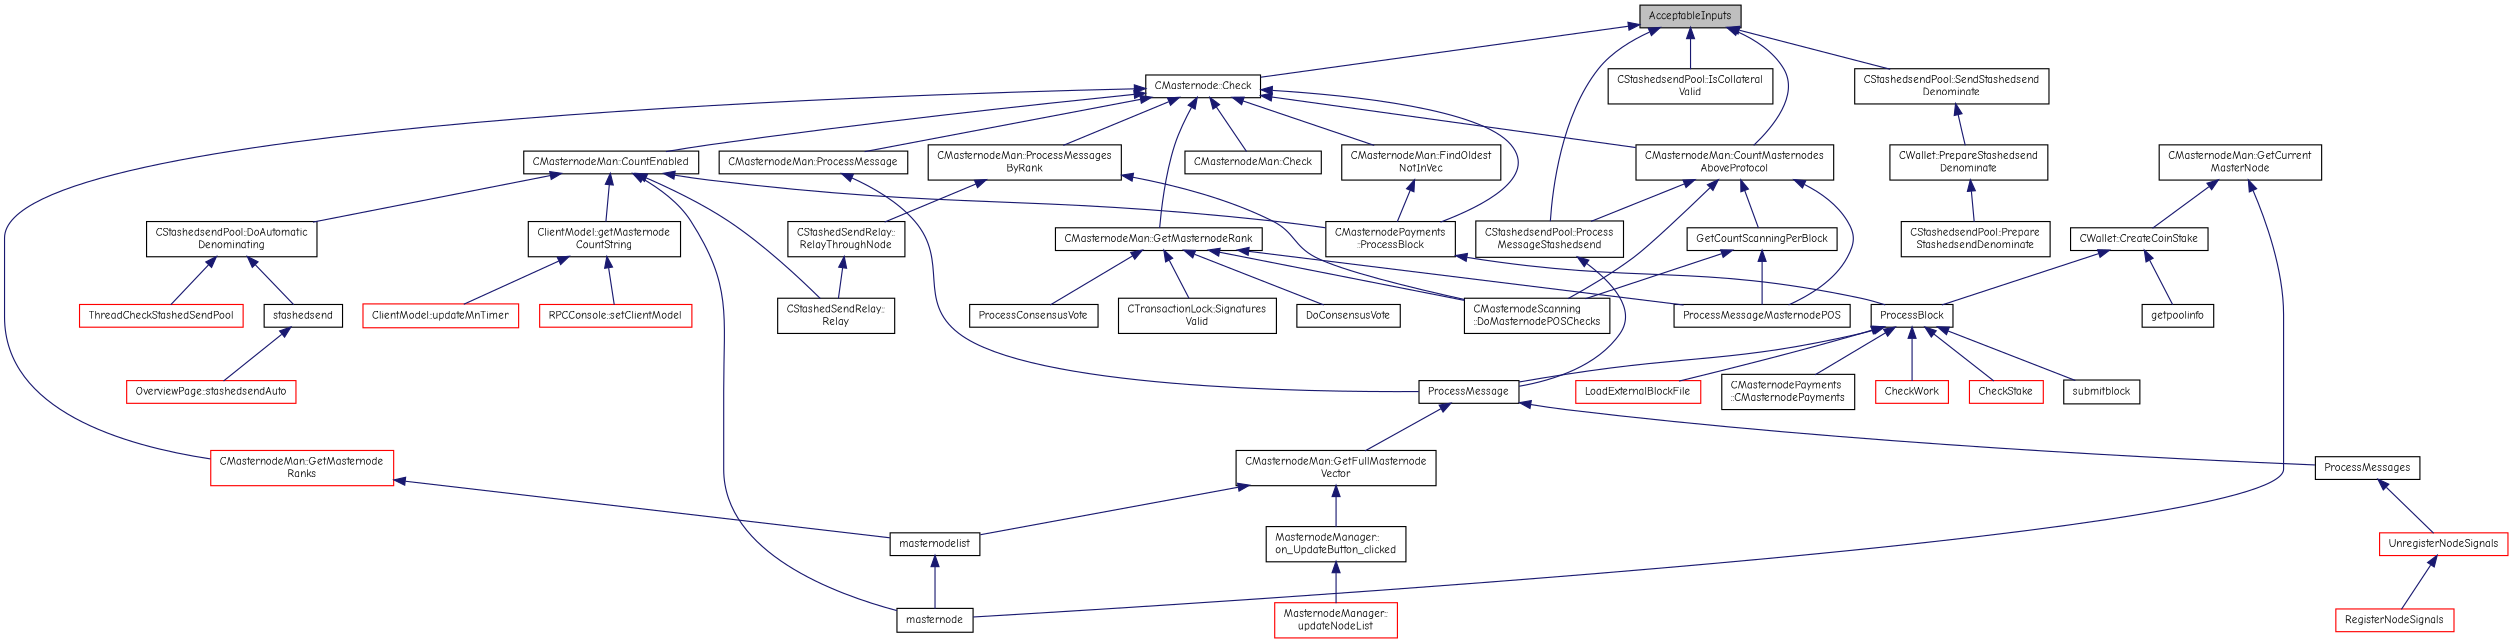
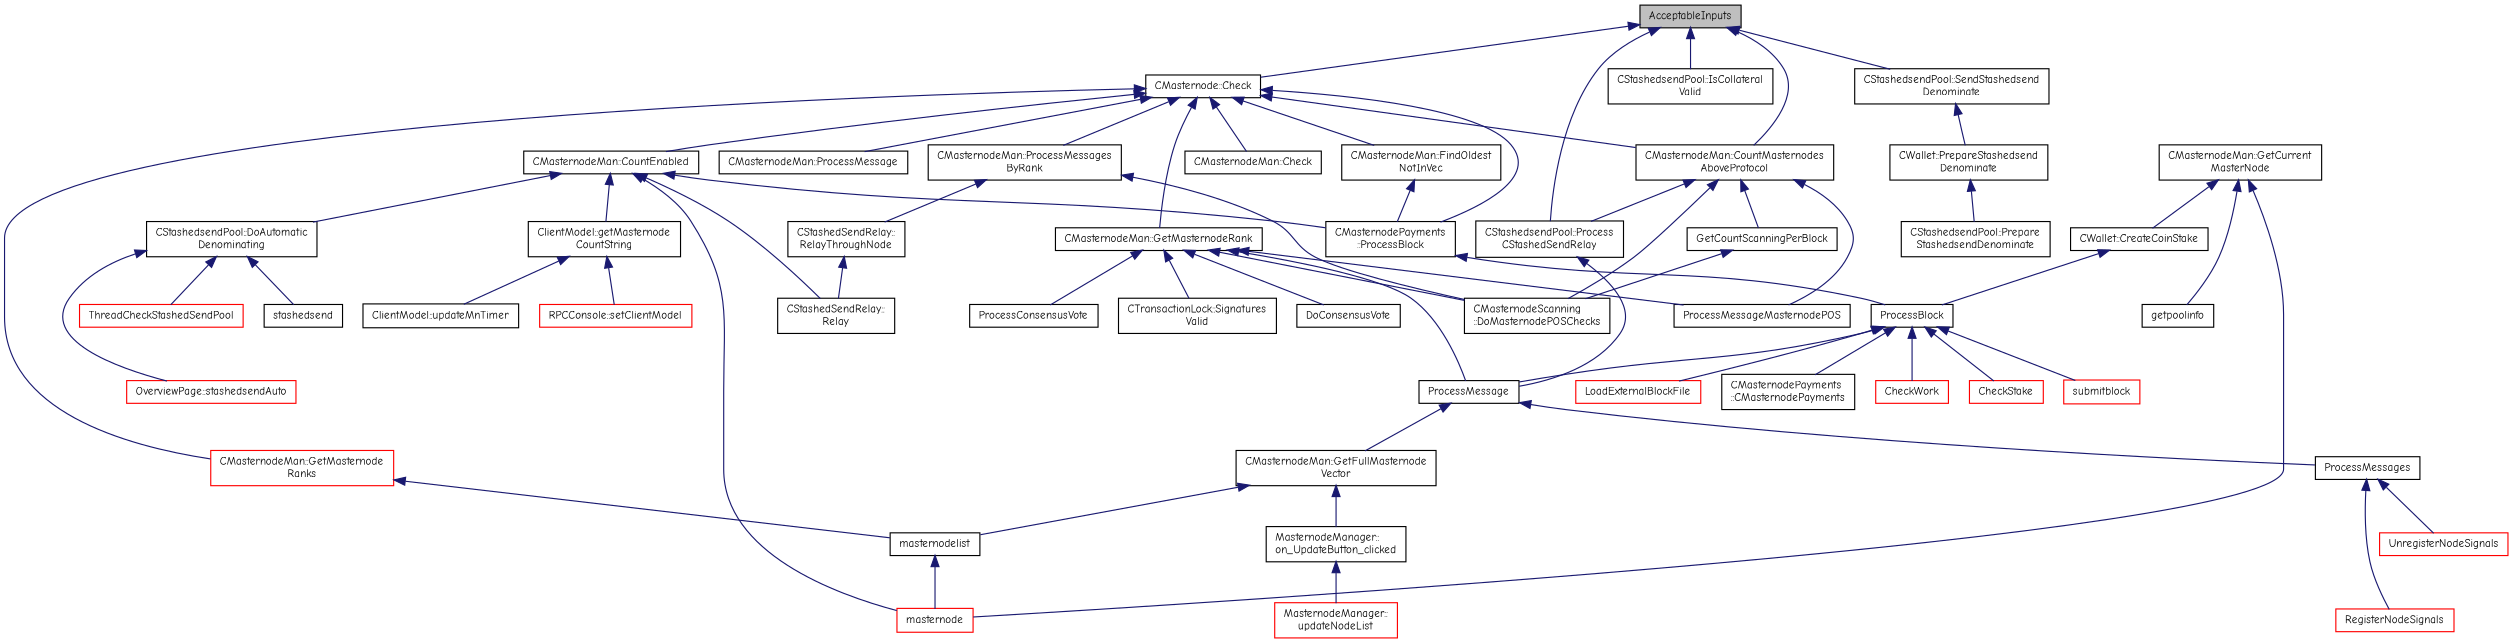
(1550, 239) -> (1550, 239)
(2161, 283) -> (2221, 252)
(1762, 290) -> none
(441, 316) -> (441, 316)
(253, 358) -> (67, 330)
(1085, 373) -> (1413, 300)
(2102, 392) -> (2102, 392)
(2416, 587) -> (2368, 552)
(935, 620) -> (935, 620)
